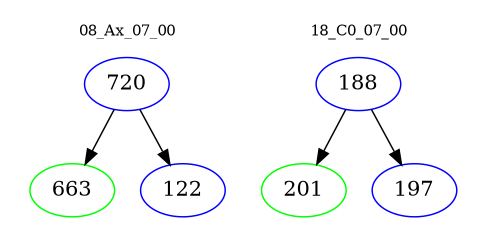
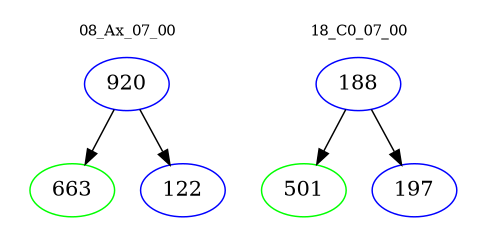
(127, 84) -> (127, 84)
(304, 190) -> (304, 190)
